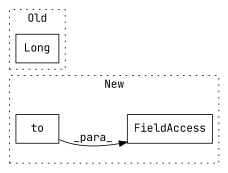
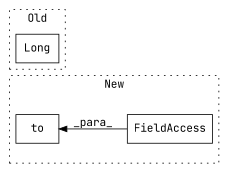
(89, 146) -> (97, 129)
